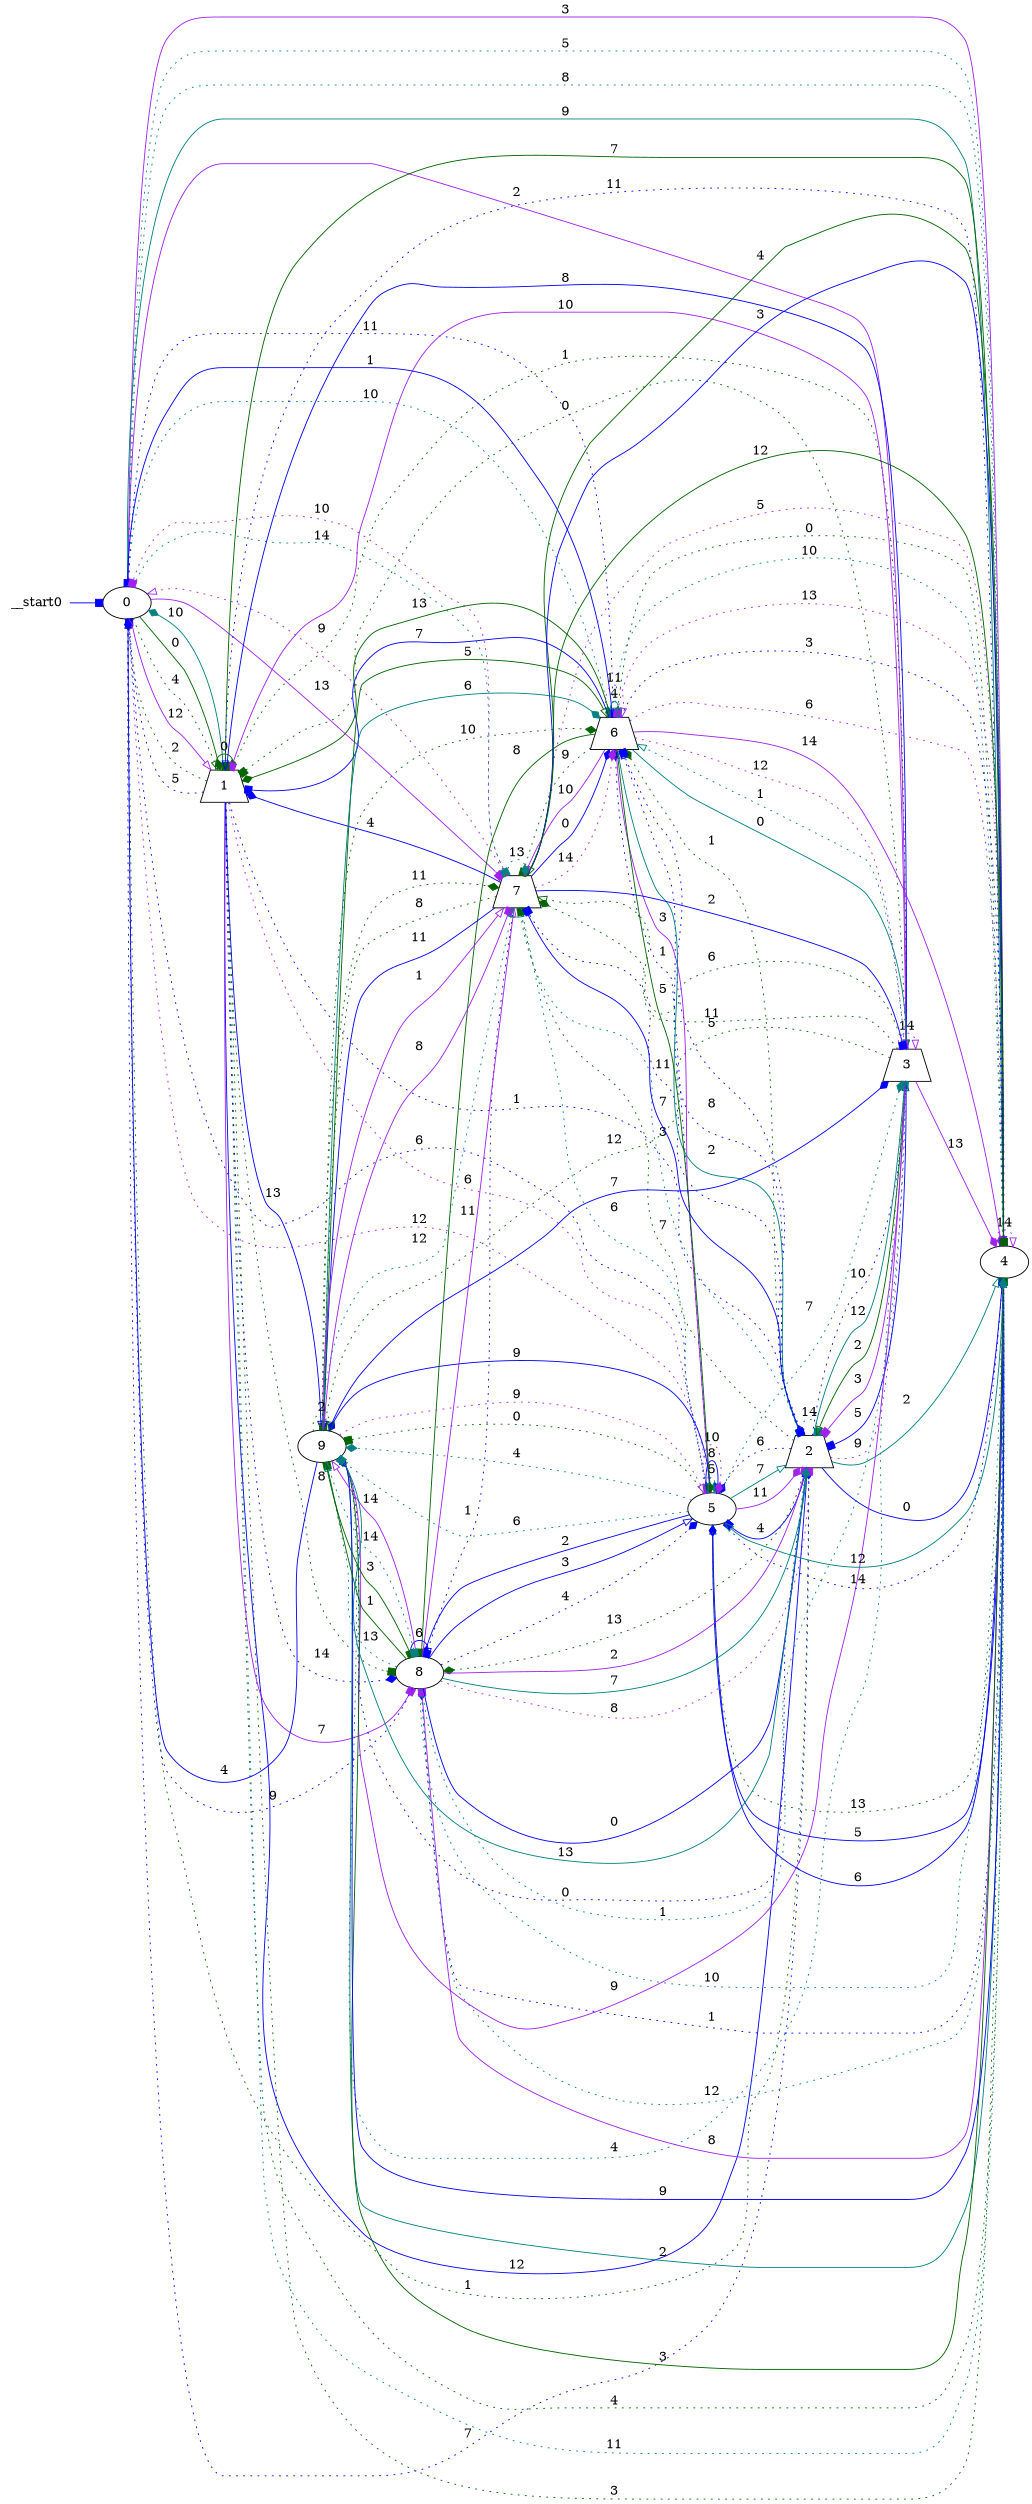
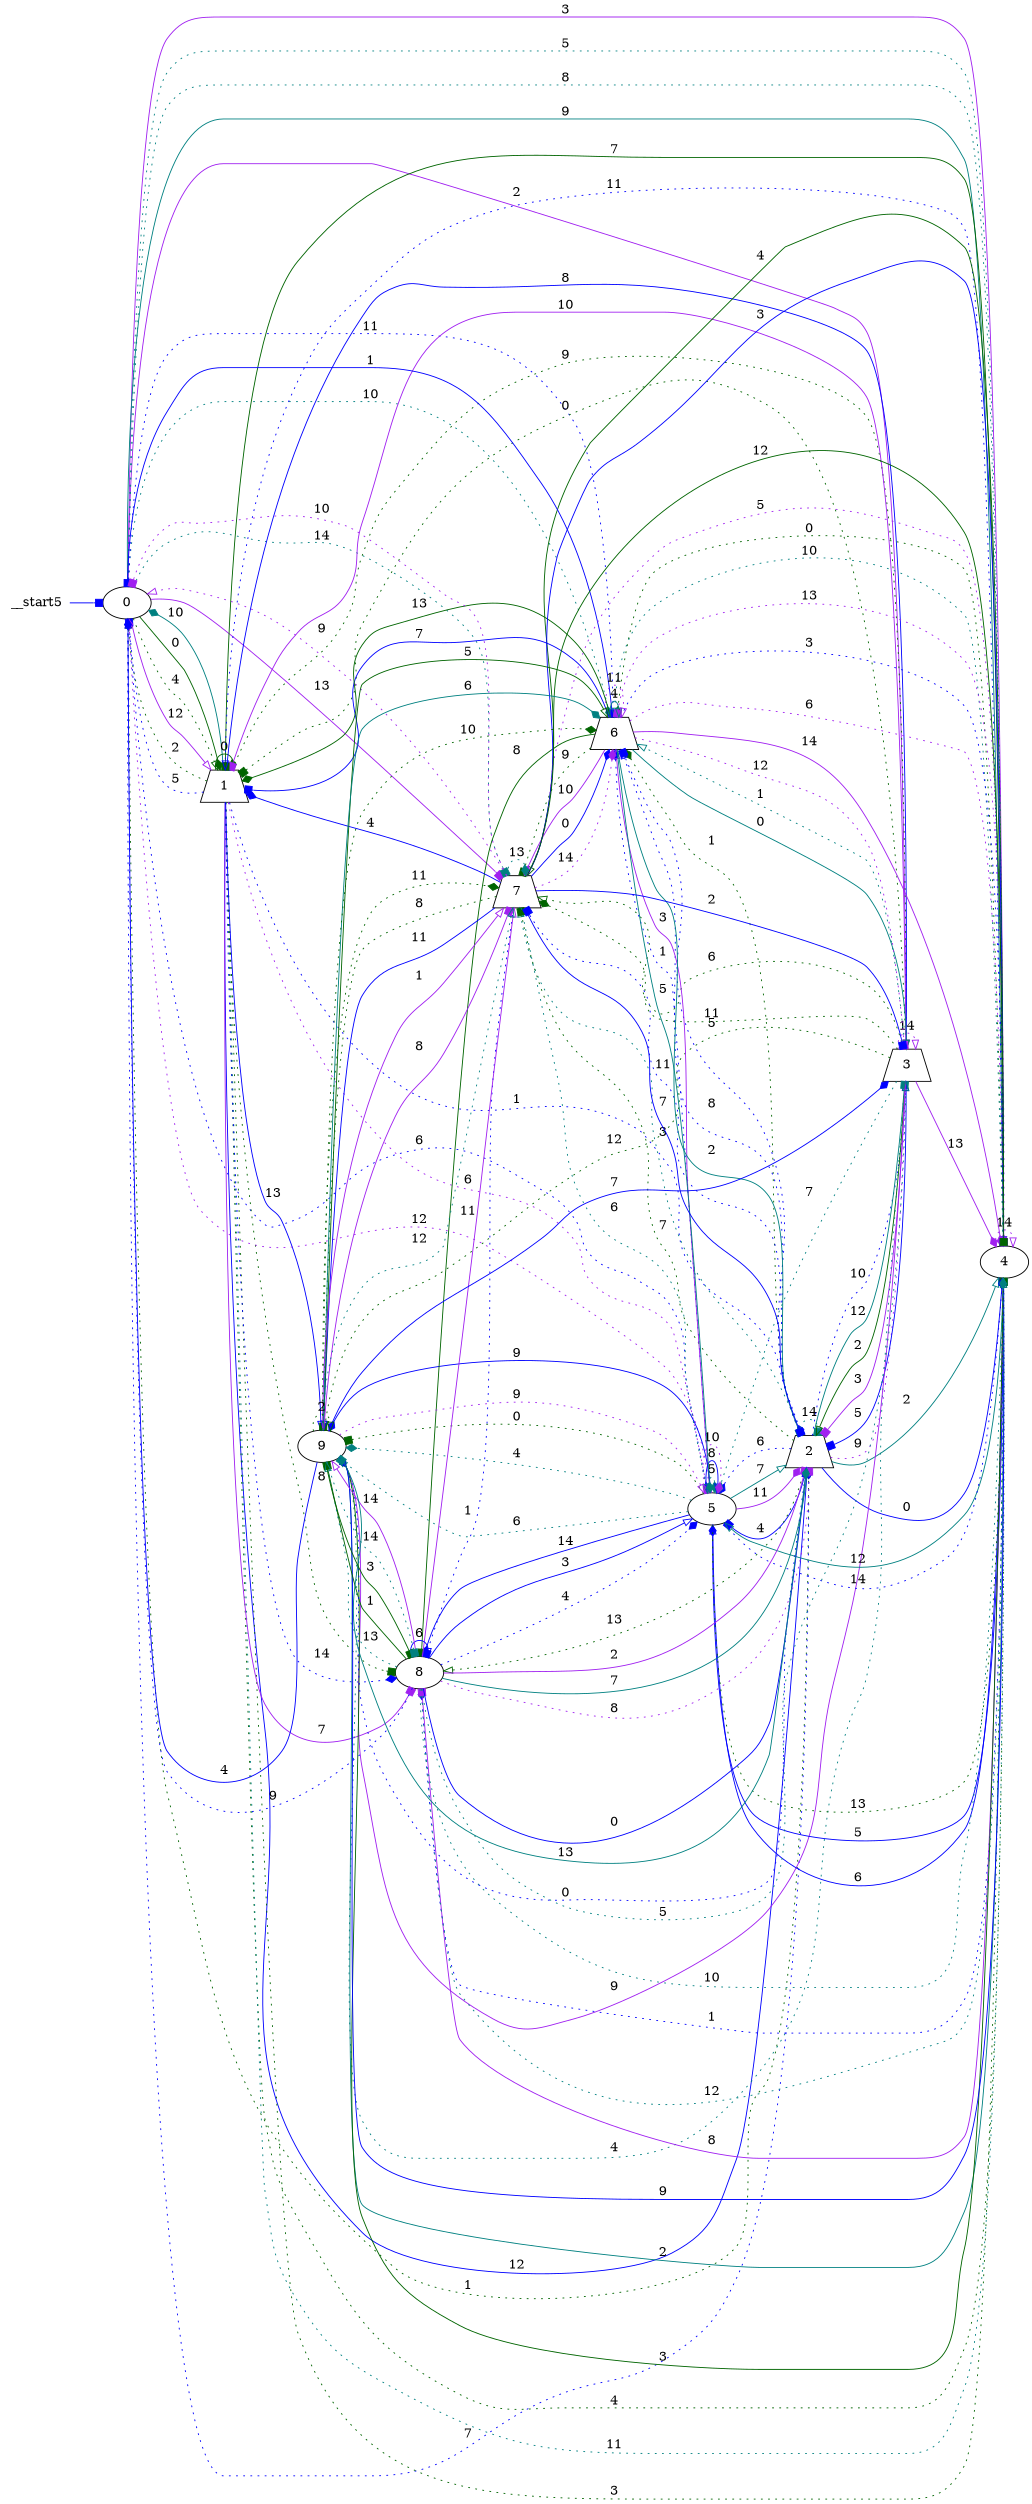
(566, 356) -> (566, 356)
(37, 603) -> (37, 603)
(668, 1040) -> (668, 1040)
(837, 1305) -> (795, 1276)
(566, 1542) -> (566, 1542)
(661, 1616) -> (661, 1616)
(663, 1913) -> (663, 1913)
